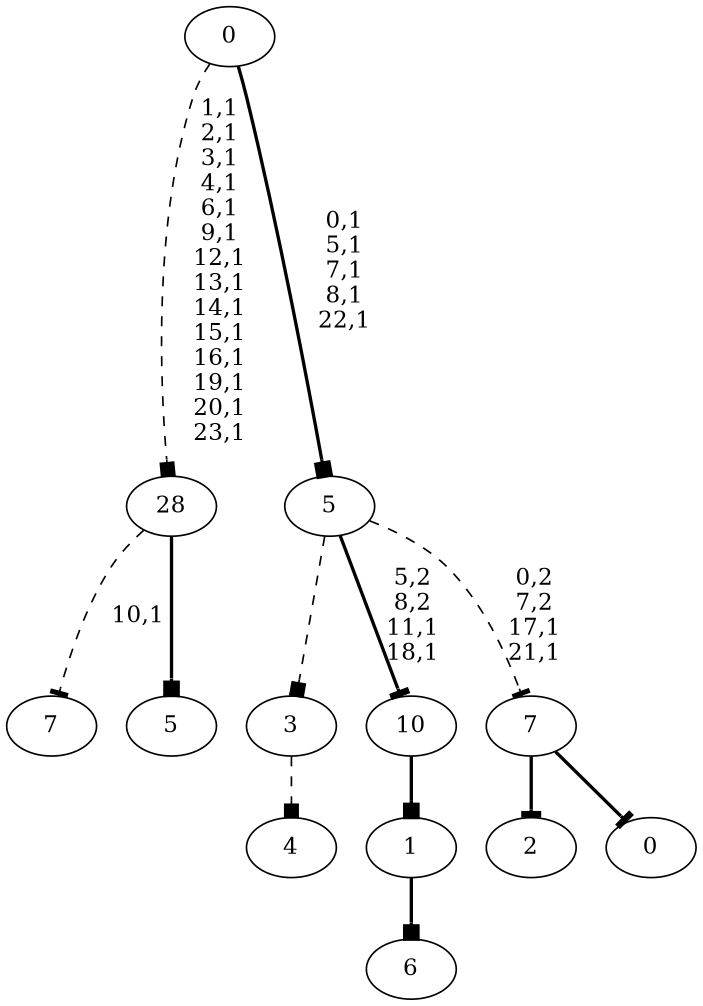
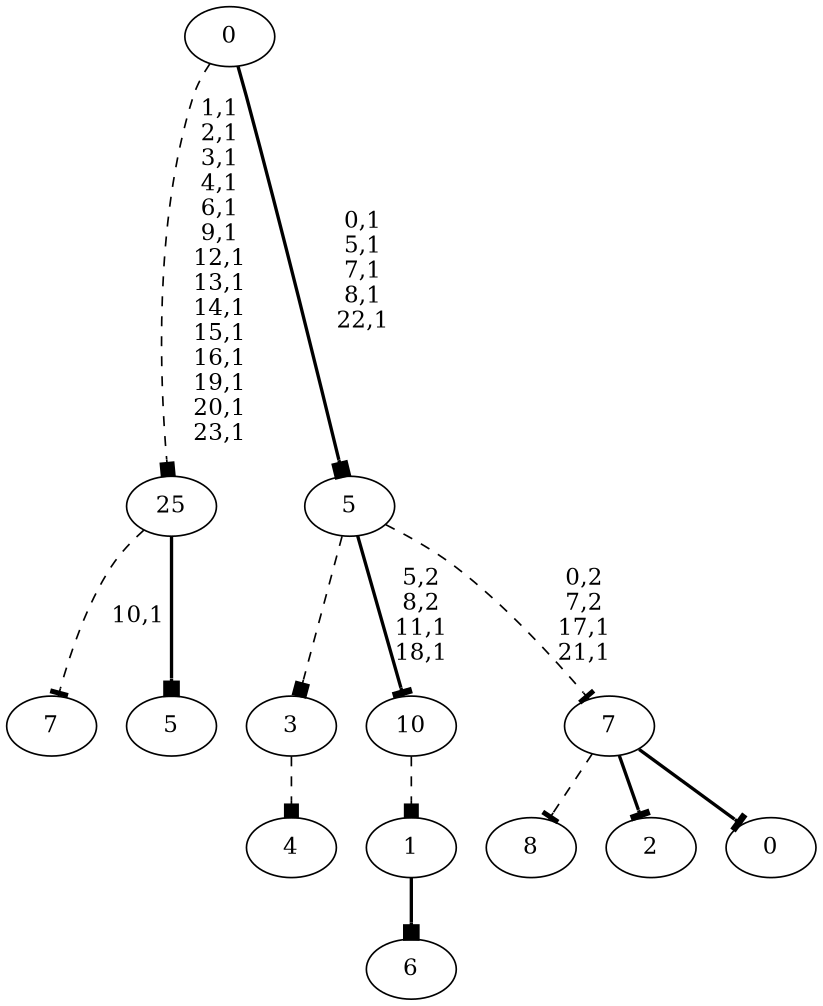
(172, 506) -> (172, 506)
(411, 779) -> (411, 779)
none -> (531, 848)
